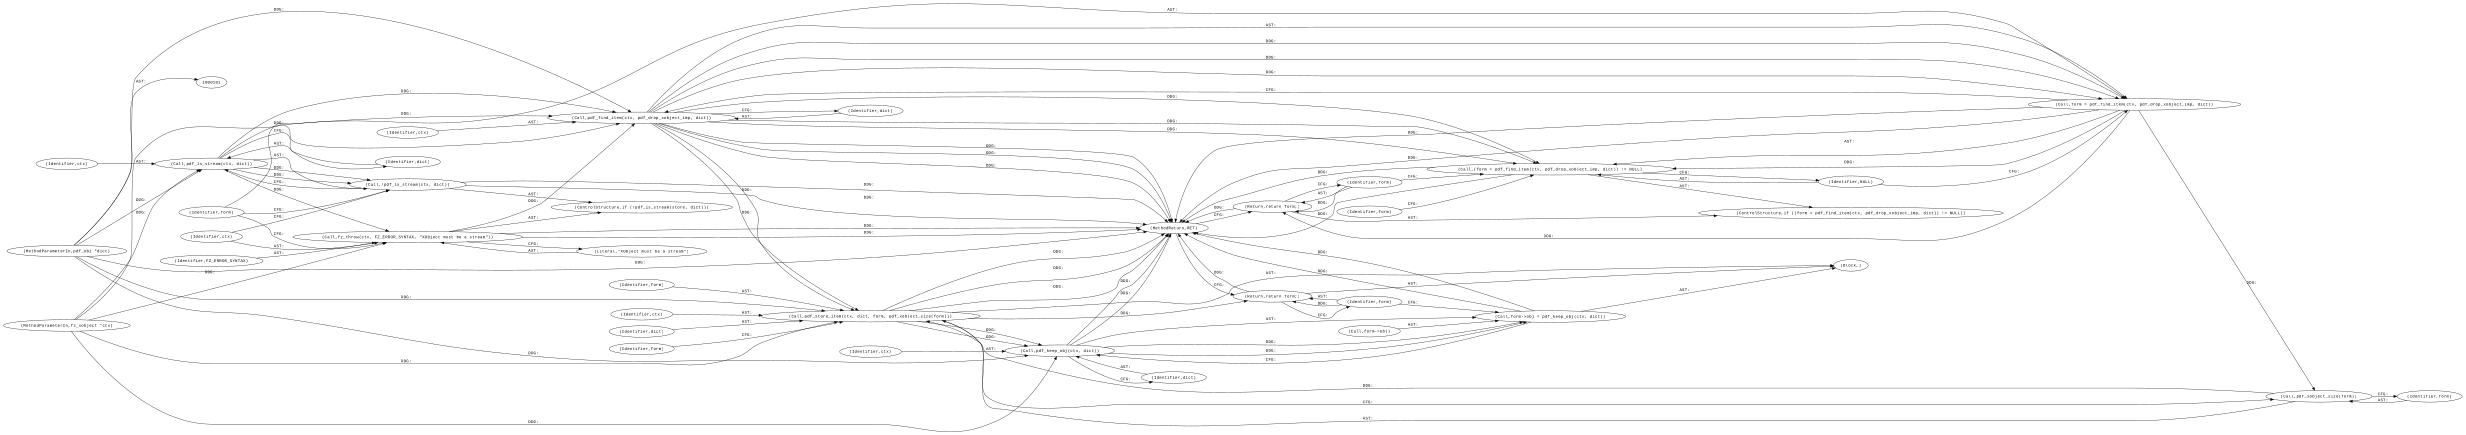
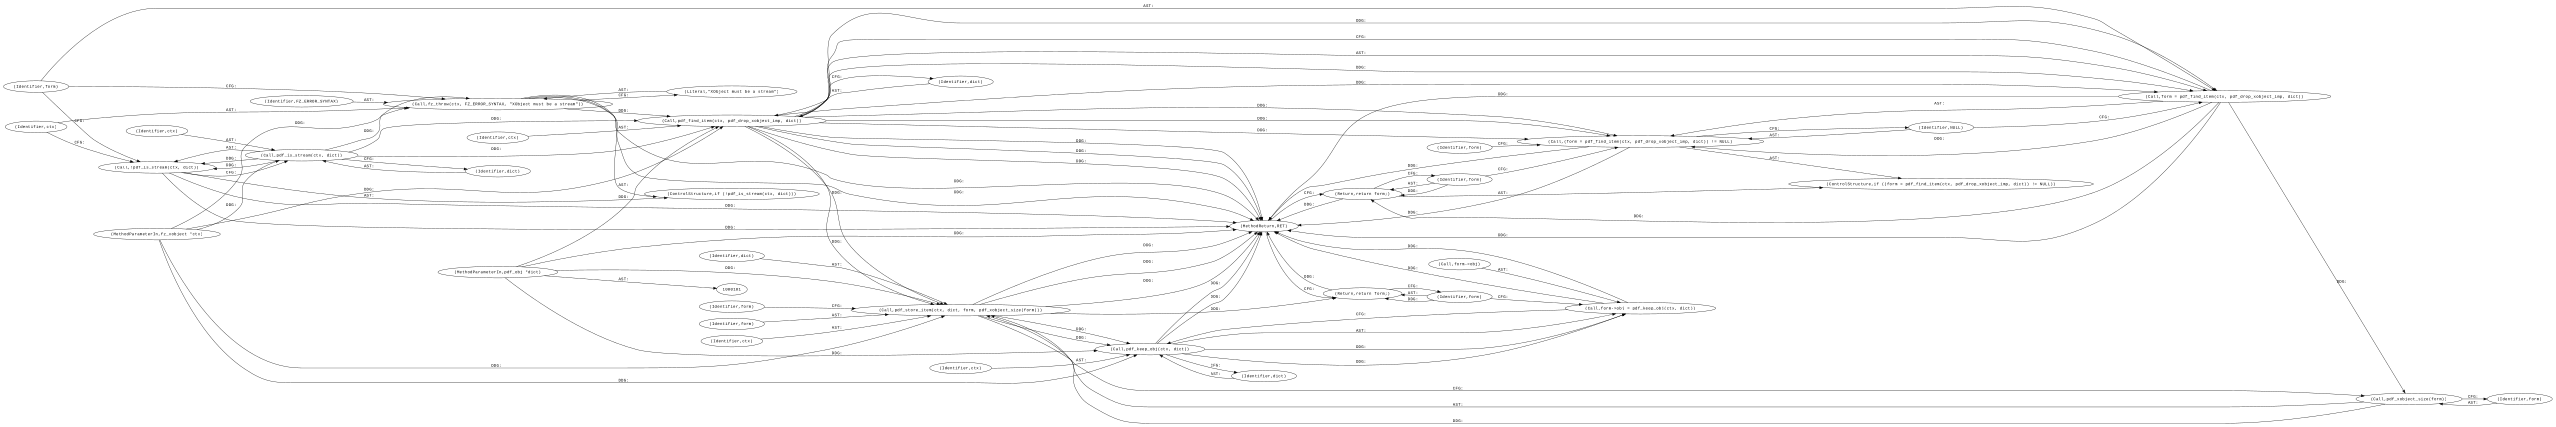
(642, 207) -> (732, 194)
(138, 208) -> none
(1851, 265) -> none
